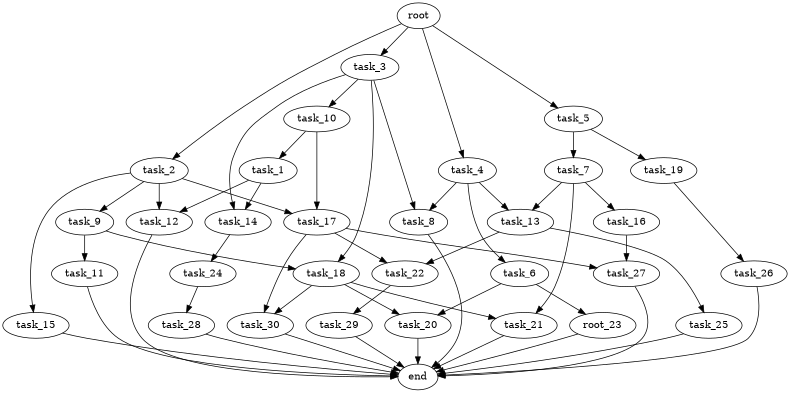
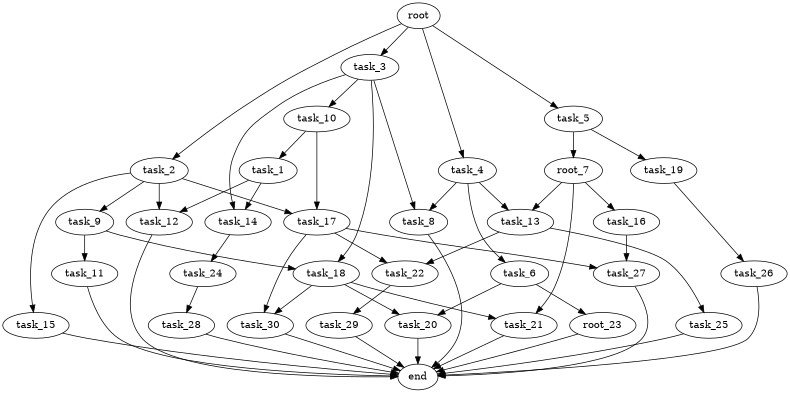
(573, 171) -> (573, 171)
